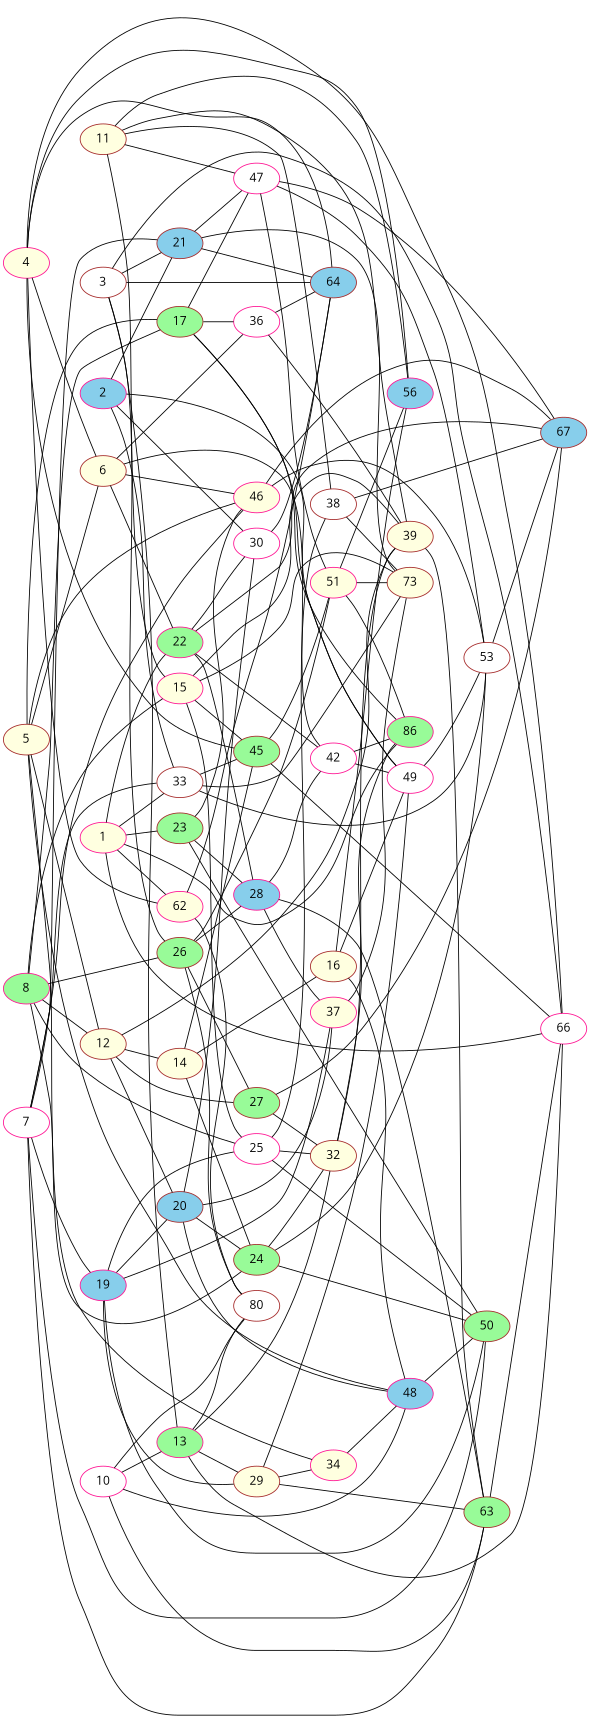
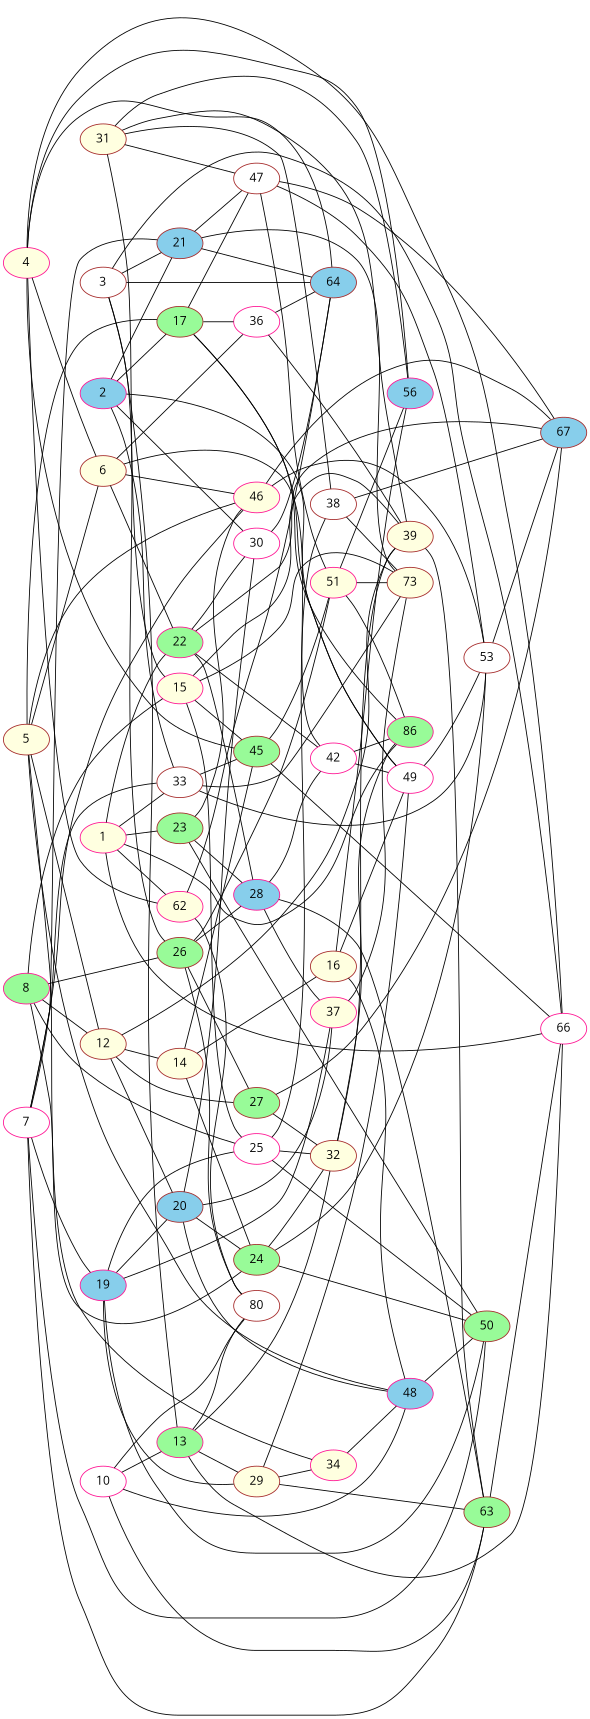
(103, 139) -> (103, 139)
(257, 178) -> (257, 178)
(48, 783) -> (142, 358)
